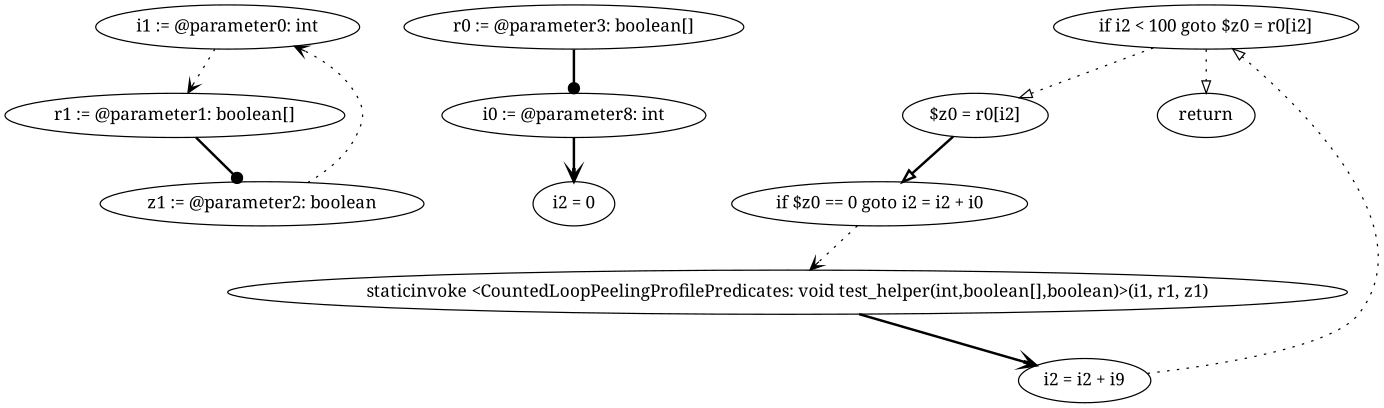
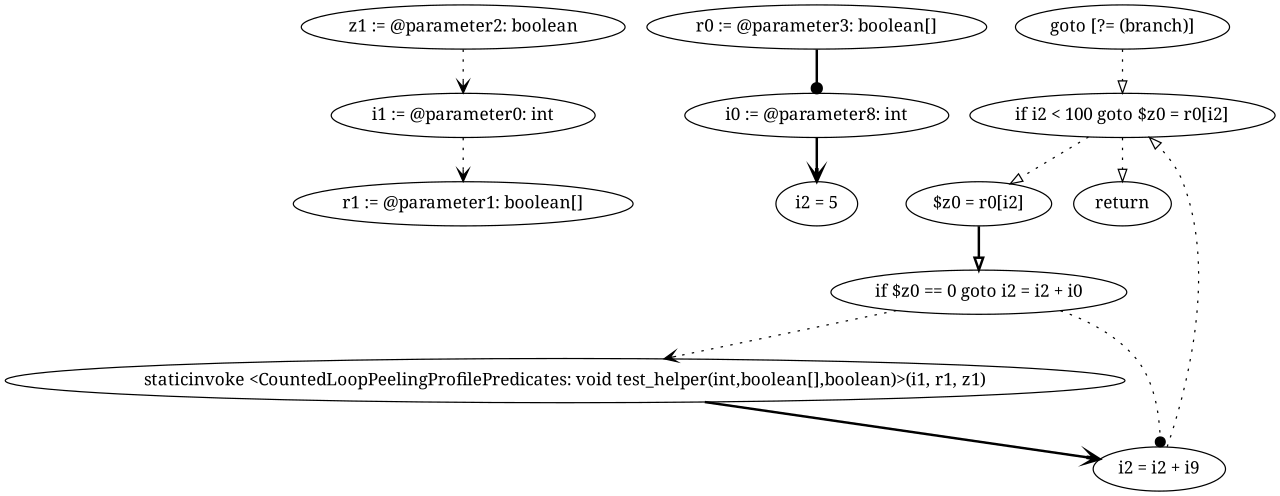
none -> (1123, 27)
(215, 156) -> none
(574, 204) -> (817, 204)
none -> (1134, 356)
